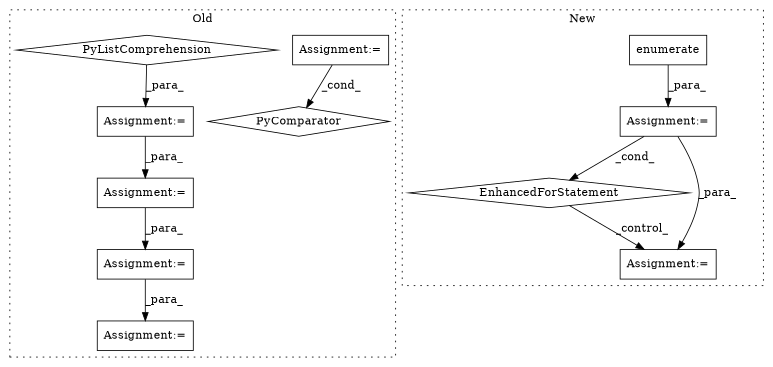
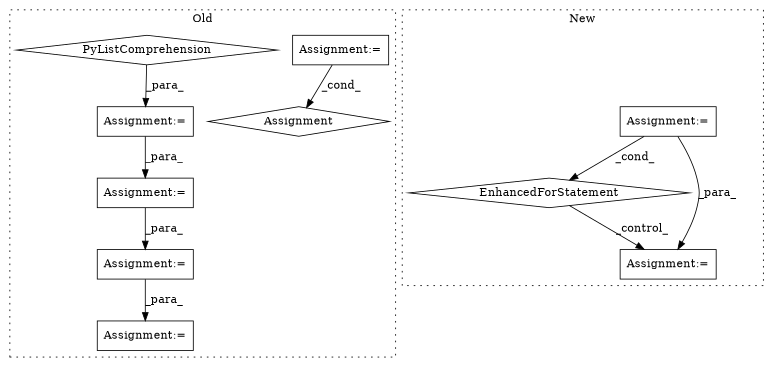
(668, 50) -> none
(299, 121) -> (299, 121)
